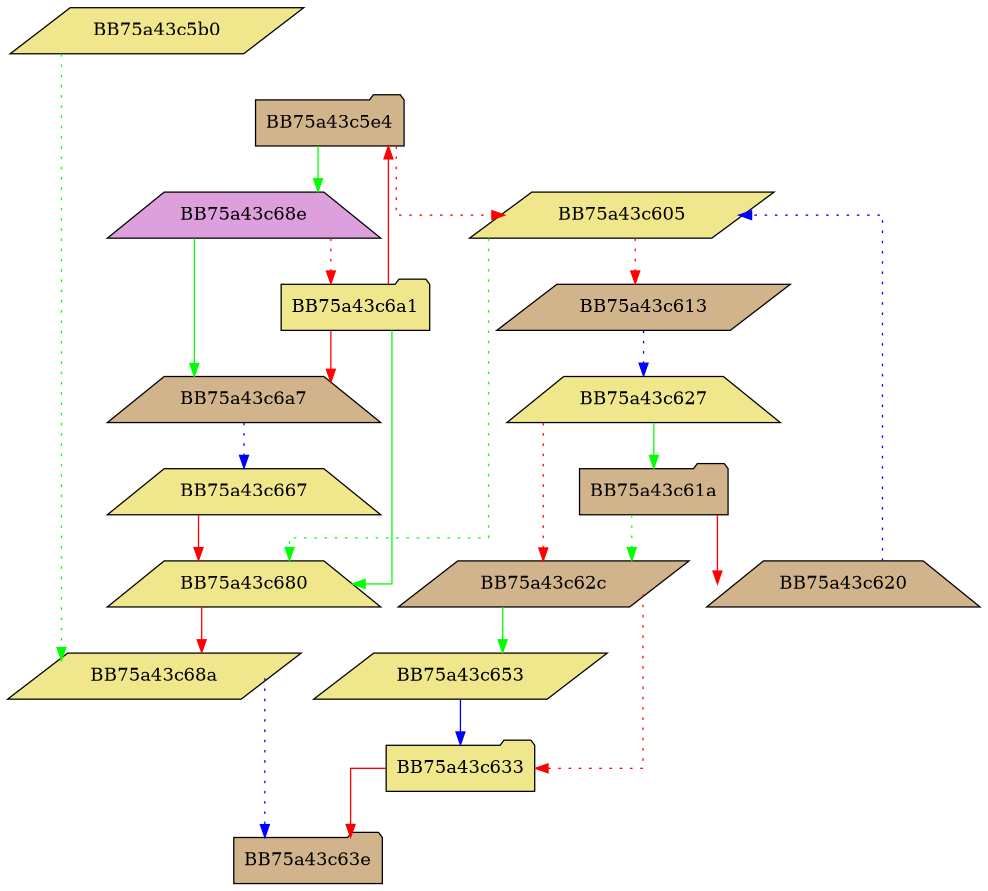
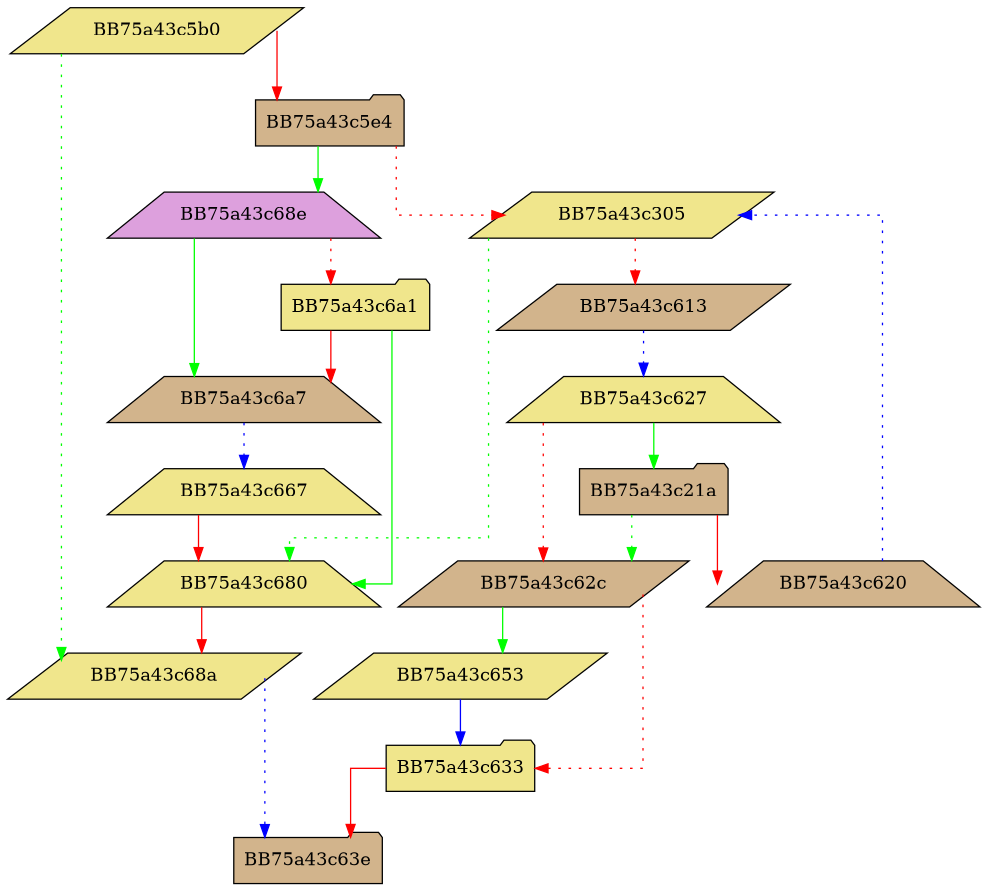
(622, 215) -> (622, 215)
(388, 221) -> (277, 59)
(654, 492) -> (654, 492)
